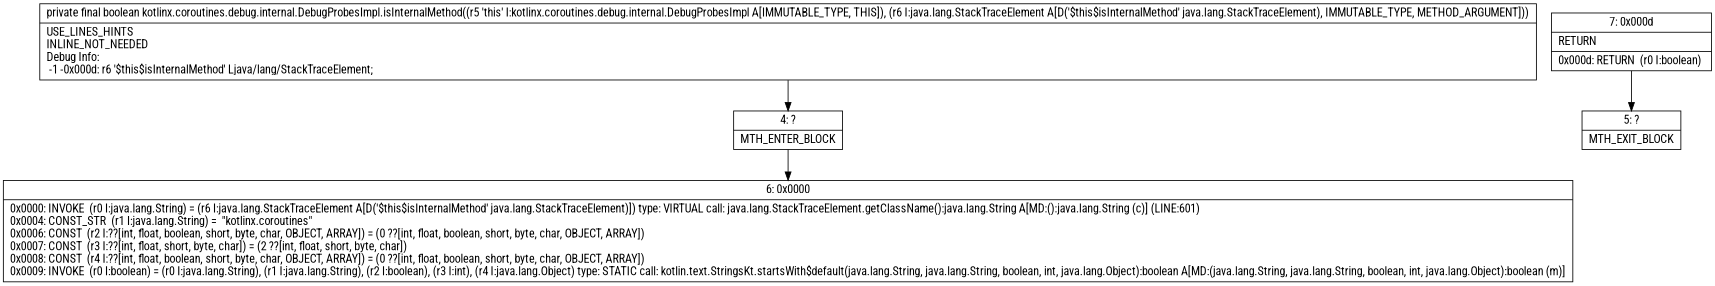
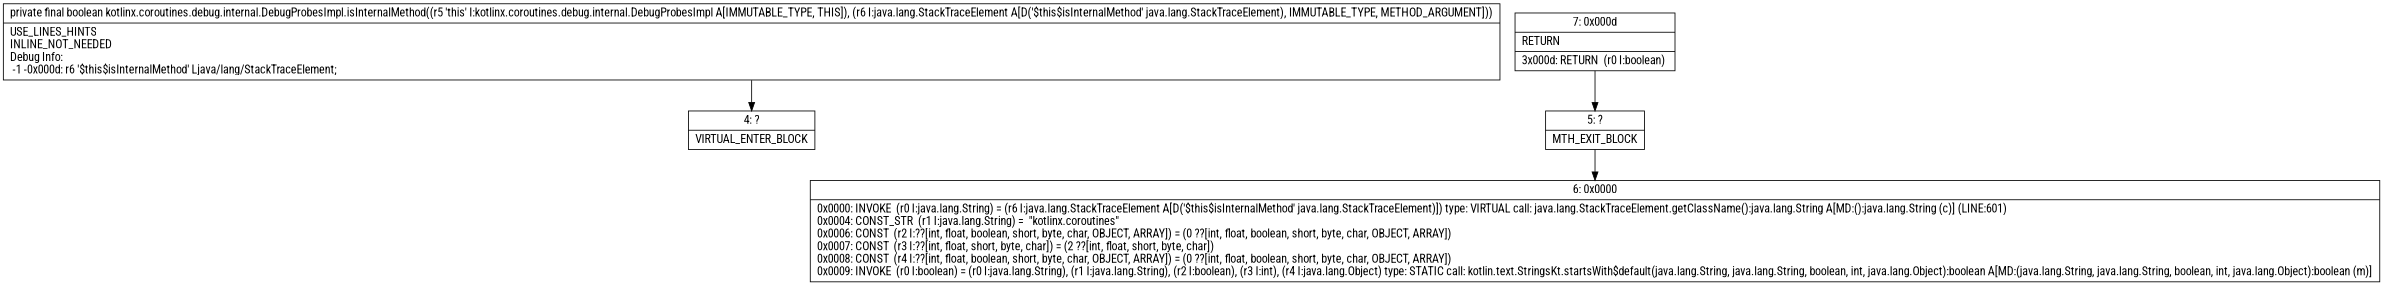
(1631, 61) -> (1595, 61)
(788, 139) -> (752, 139)
(788, 161) -> (1595, 161)
